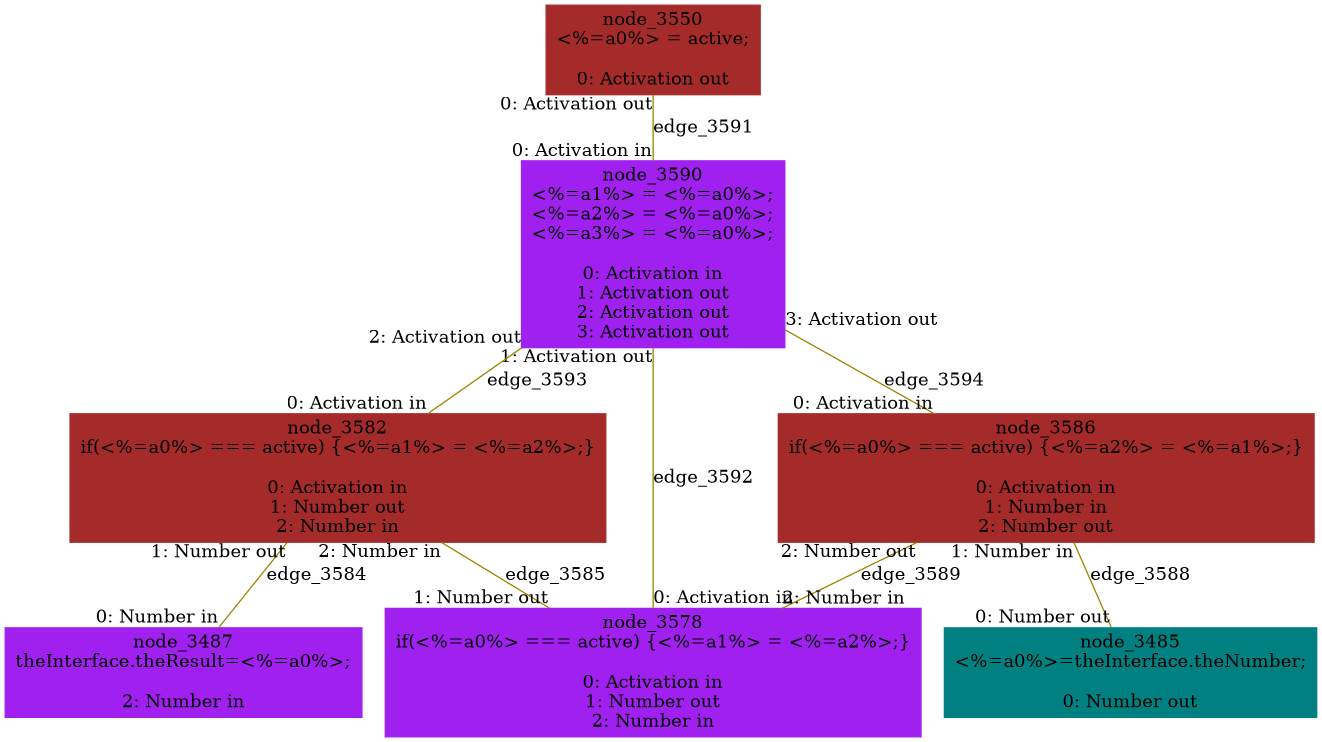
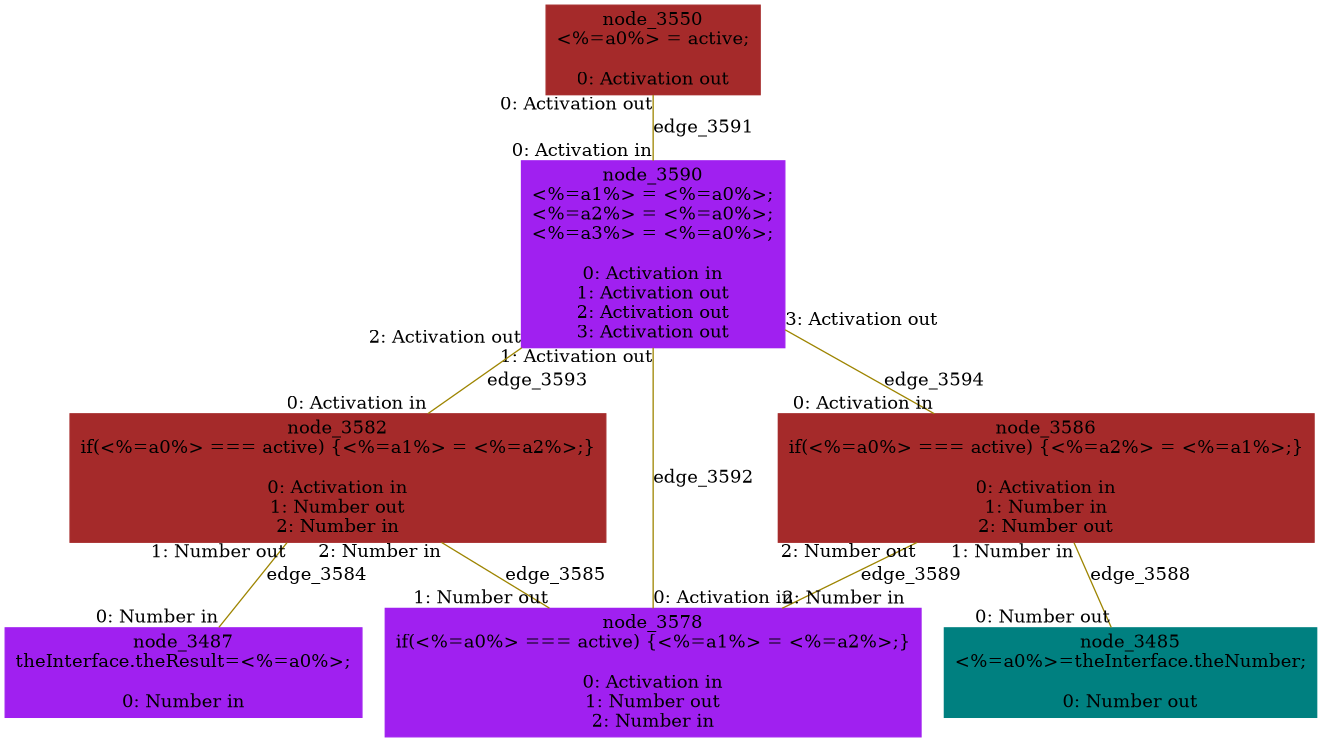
(184, 673) -> (184, 673)
